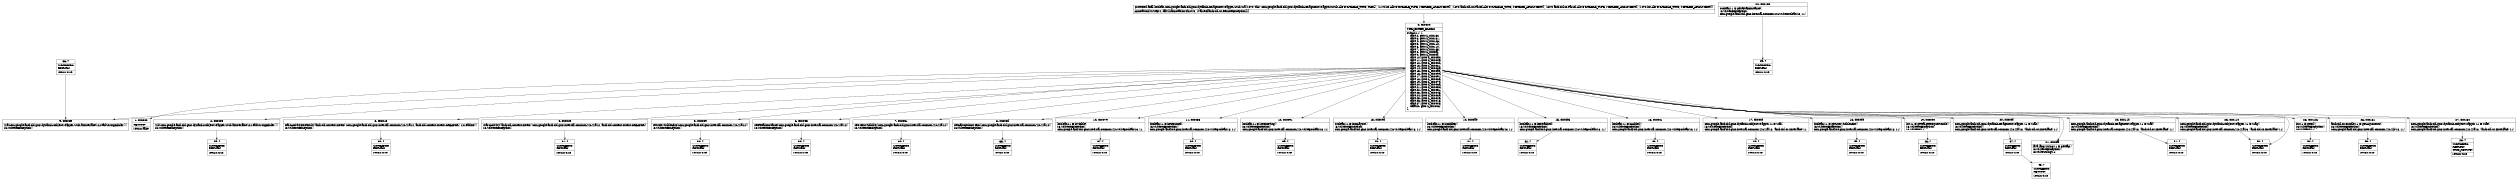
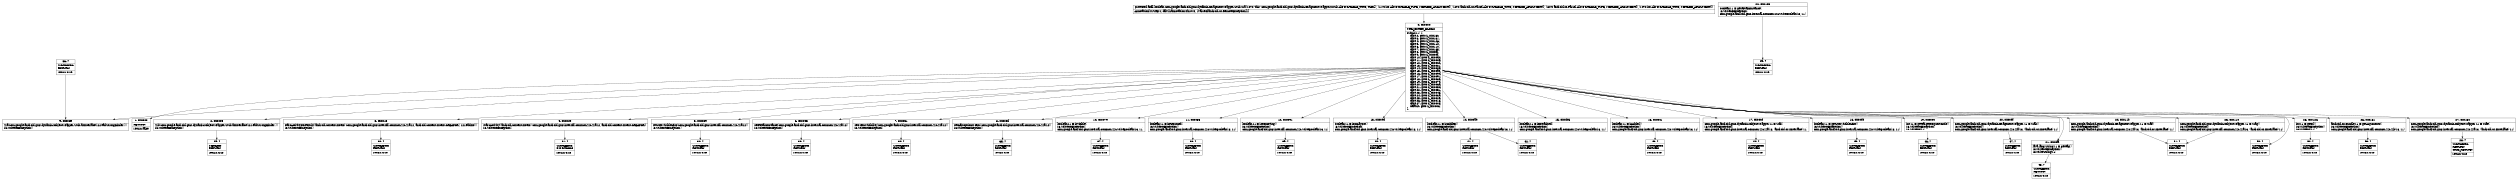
(1018, 93) -> (1018, 93)
(2245, 135) -> (2202, 137)
(1545, 136) -> (1502, 137)
(217, 146) -> (215, 146)
(562, 149) -> (565, 149)
(2026, 158) -> (2047, 158)
